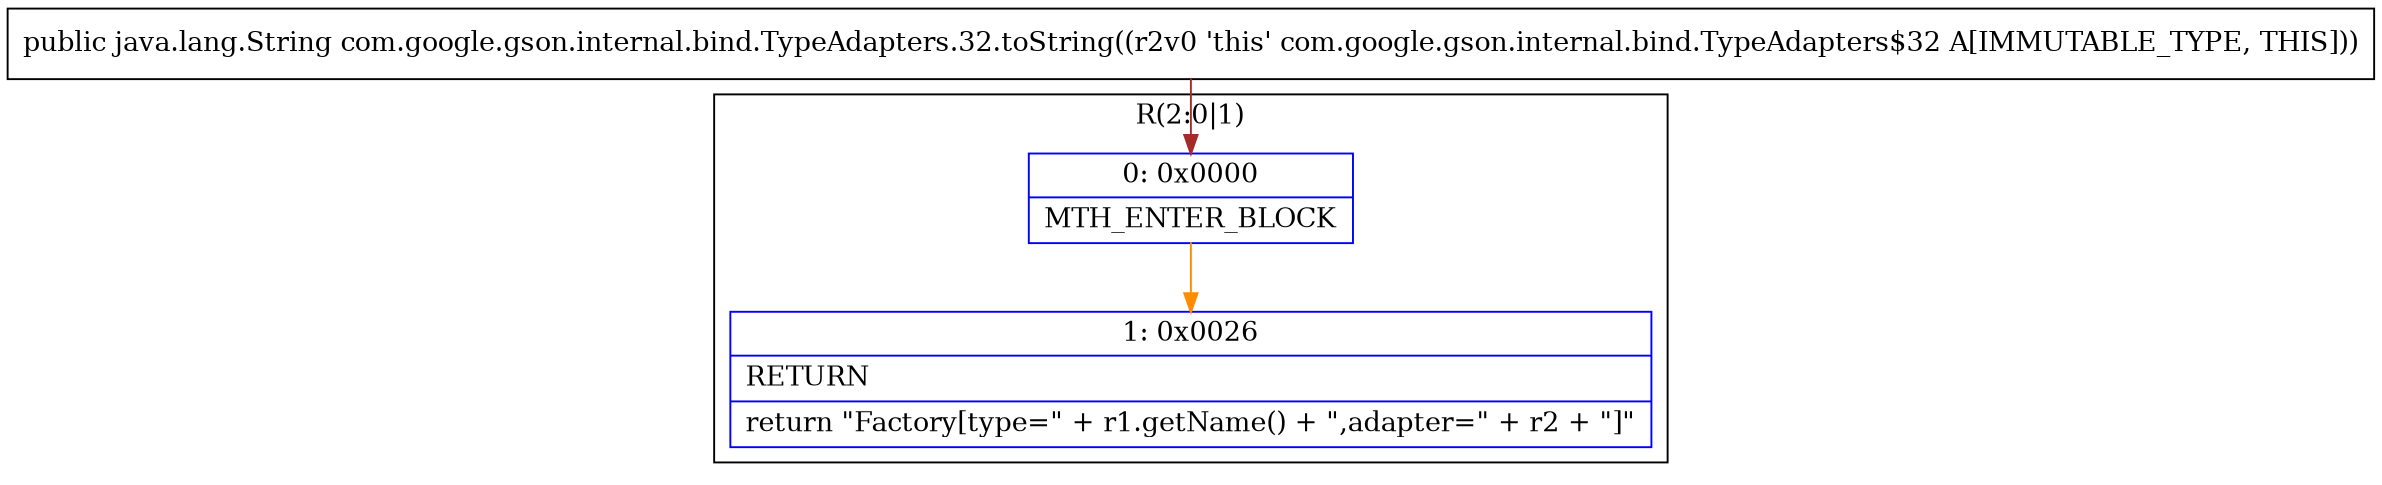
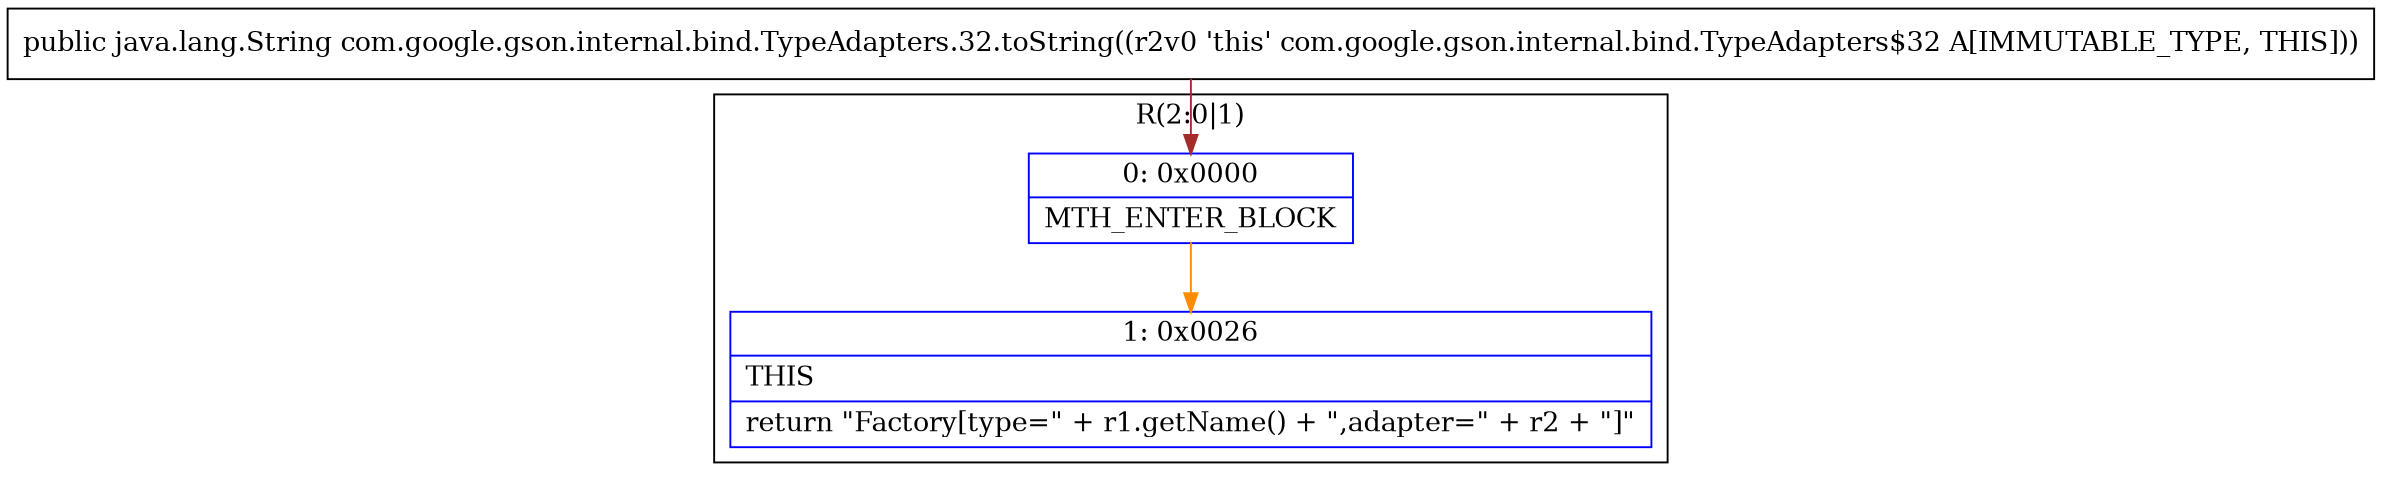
(808, 378) -> (781, 378)
